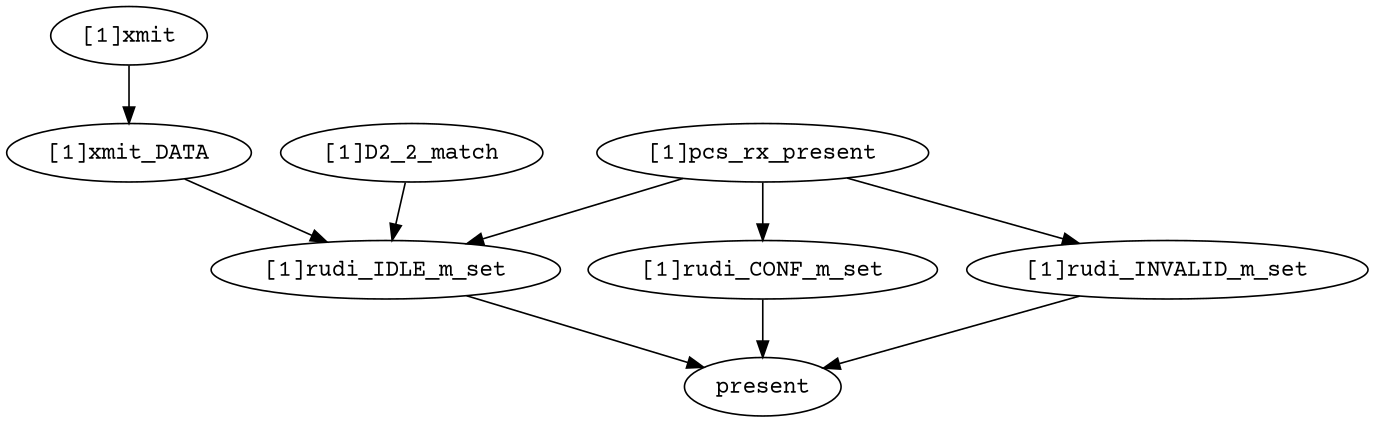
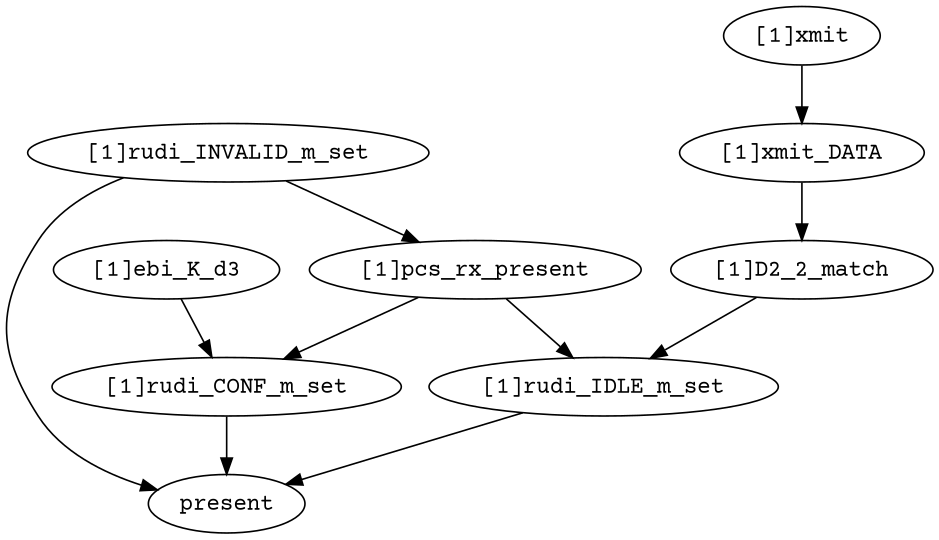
(248, 207) -> (802, 203)
(955, 208) -> (345, 208)
none -> (167, 270)
